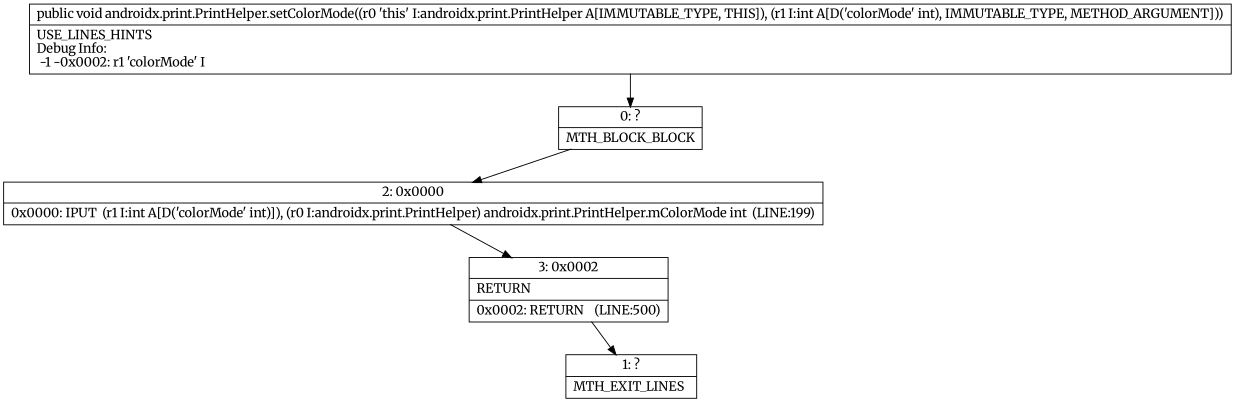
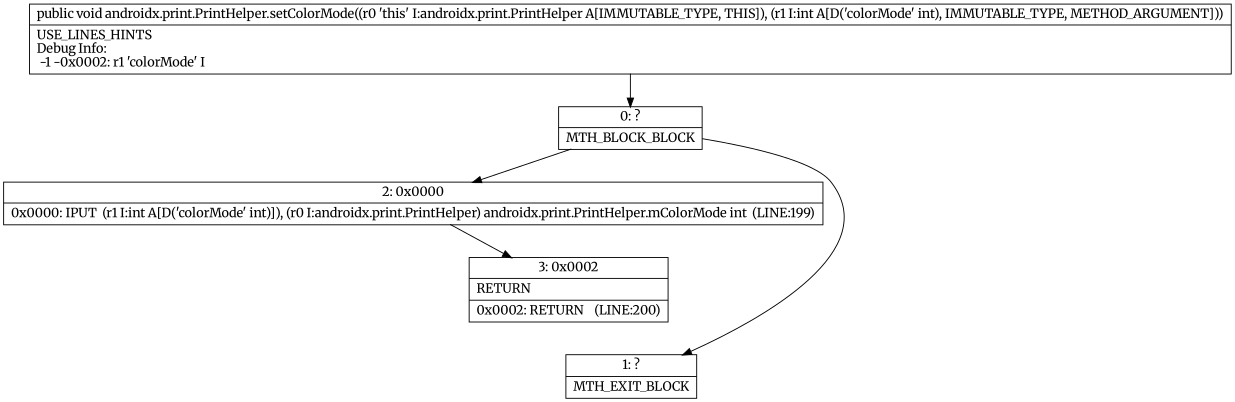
(569, 311) -> (569, 311)
(601, 335) -> (841, 235)
(629, 387) -> (631, 387)
